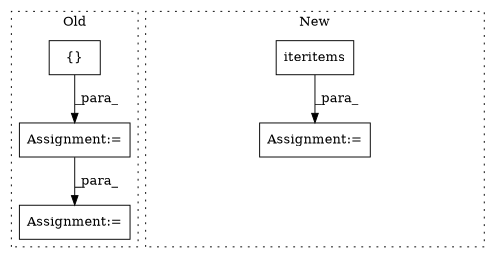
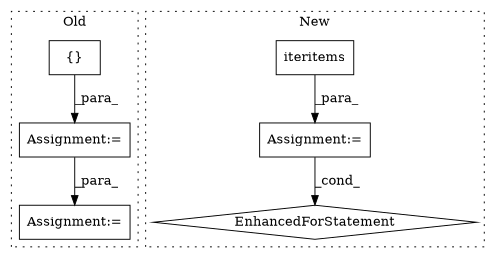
none -> (315, 222)
